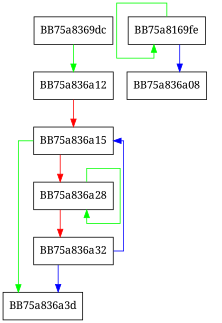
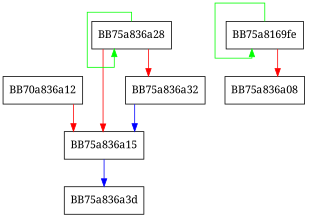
(73, 31) -> none
(180, 54) -> (278, 59)
(73, 86) -> (43, 90)
(60, 164) -> (103, 87)
(18, 205) -> (104, 169)
(58, 275) -> none
